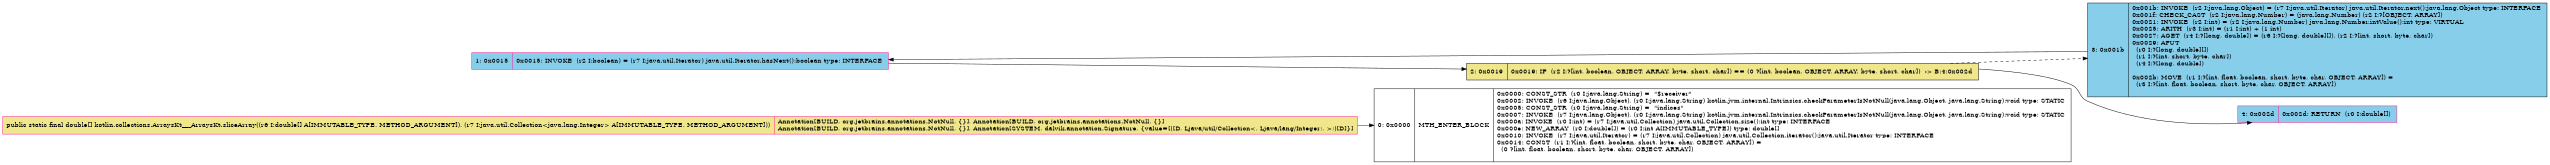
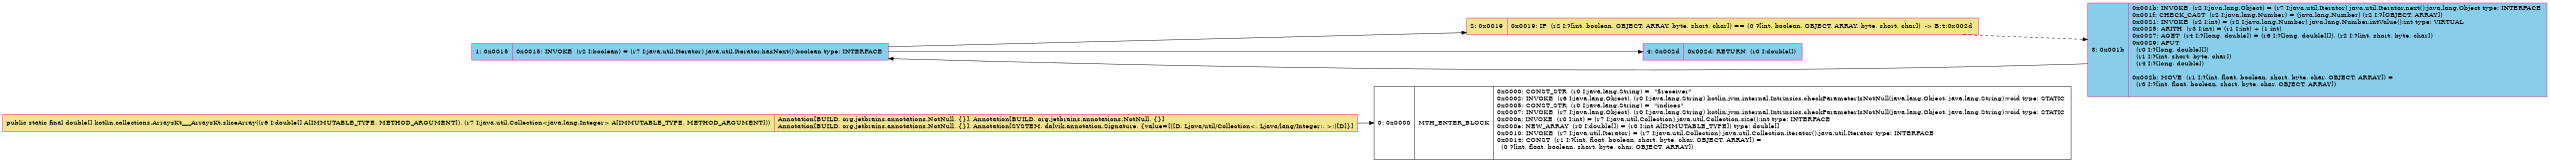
(2317, 50) -> (2317, 50)
(1723, 72) -> (1723, 26)
(2108, 109) -> (1263, 52)
